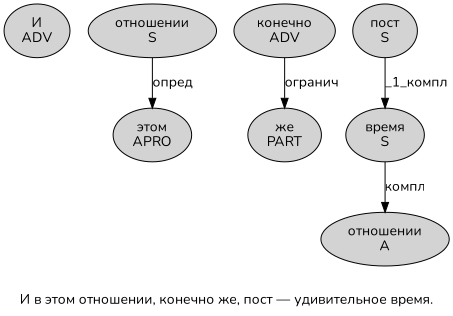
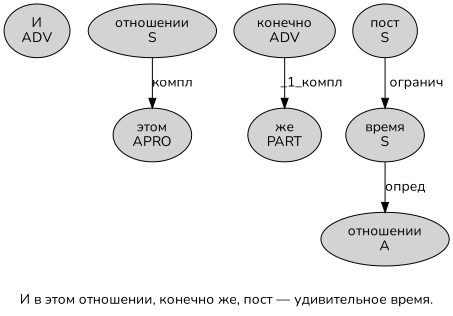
(173, 83) -> (173, 83)
(312, 83) -> (312, 83)
(417, 83) -> (417, 83)
(405, 187) -> (405, 187)
